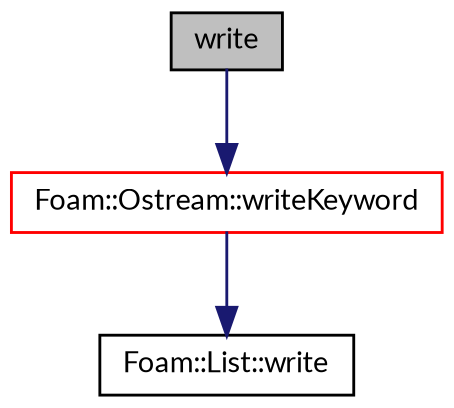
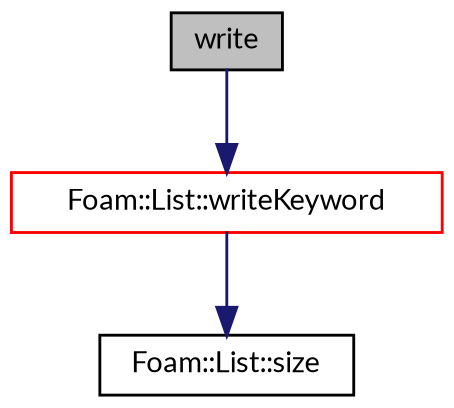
(227, 203) -> (227, 203)
(227, 365) -> (227, 365)
